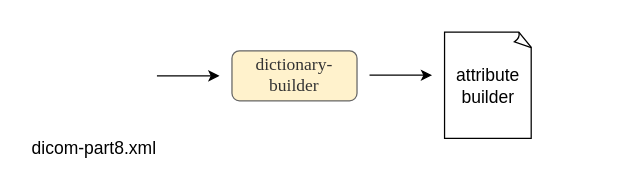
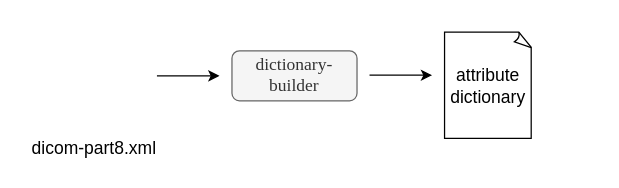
(294, 76) -> (294, 76)
(488, 86) -> (488, 86)
